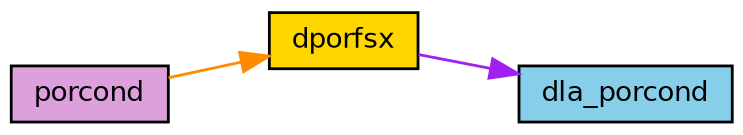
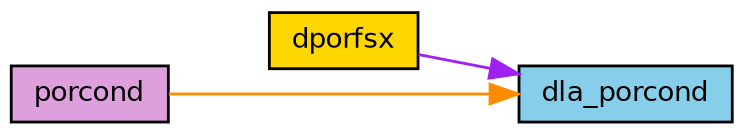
(205, 70) -> (329, 94)
